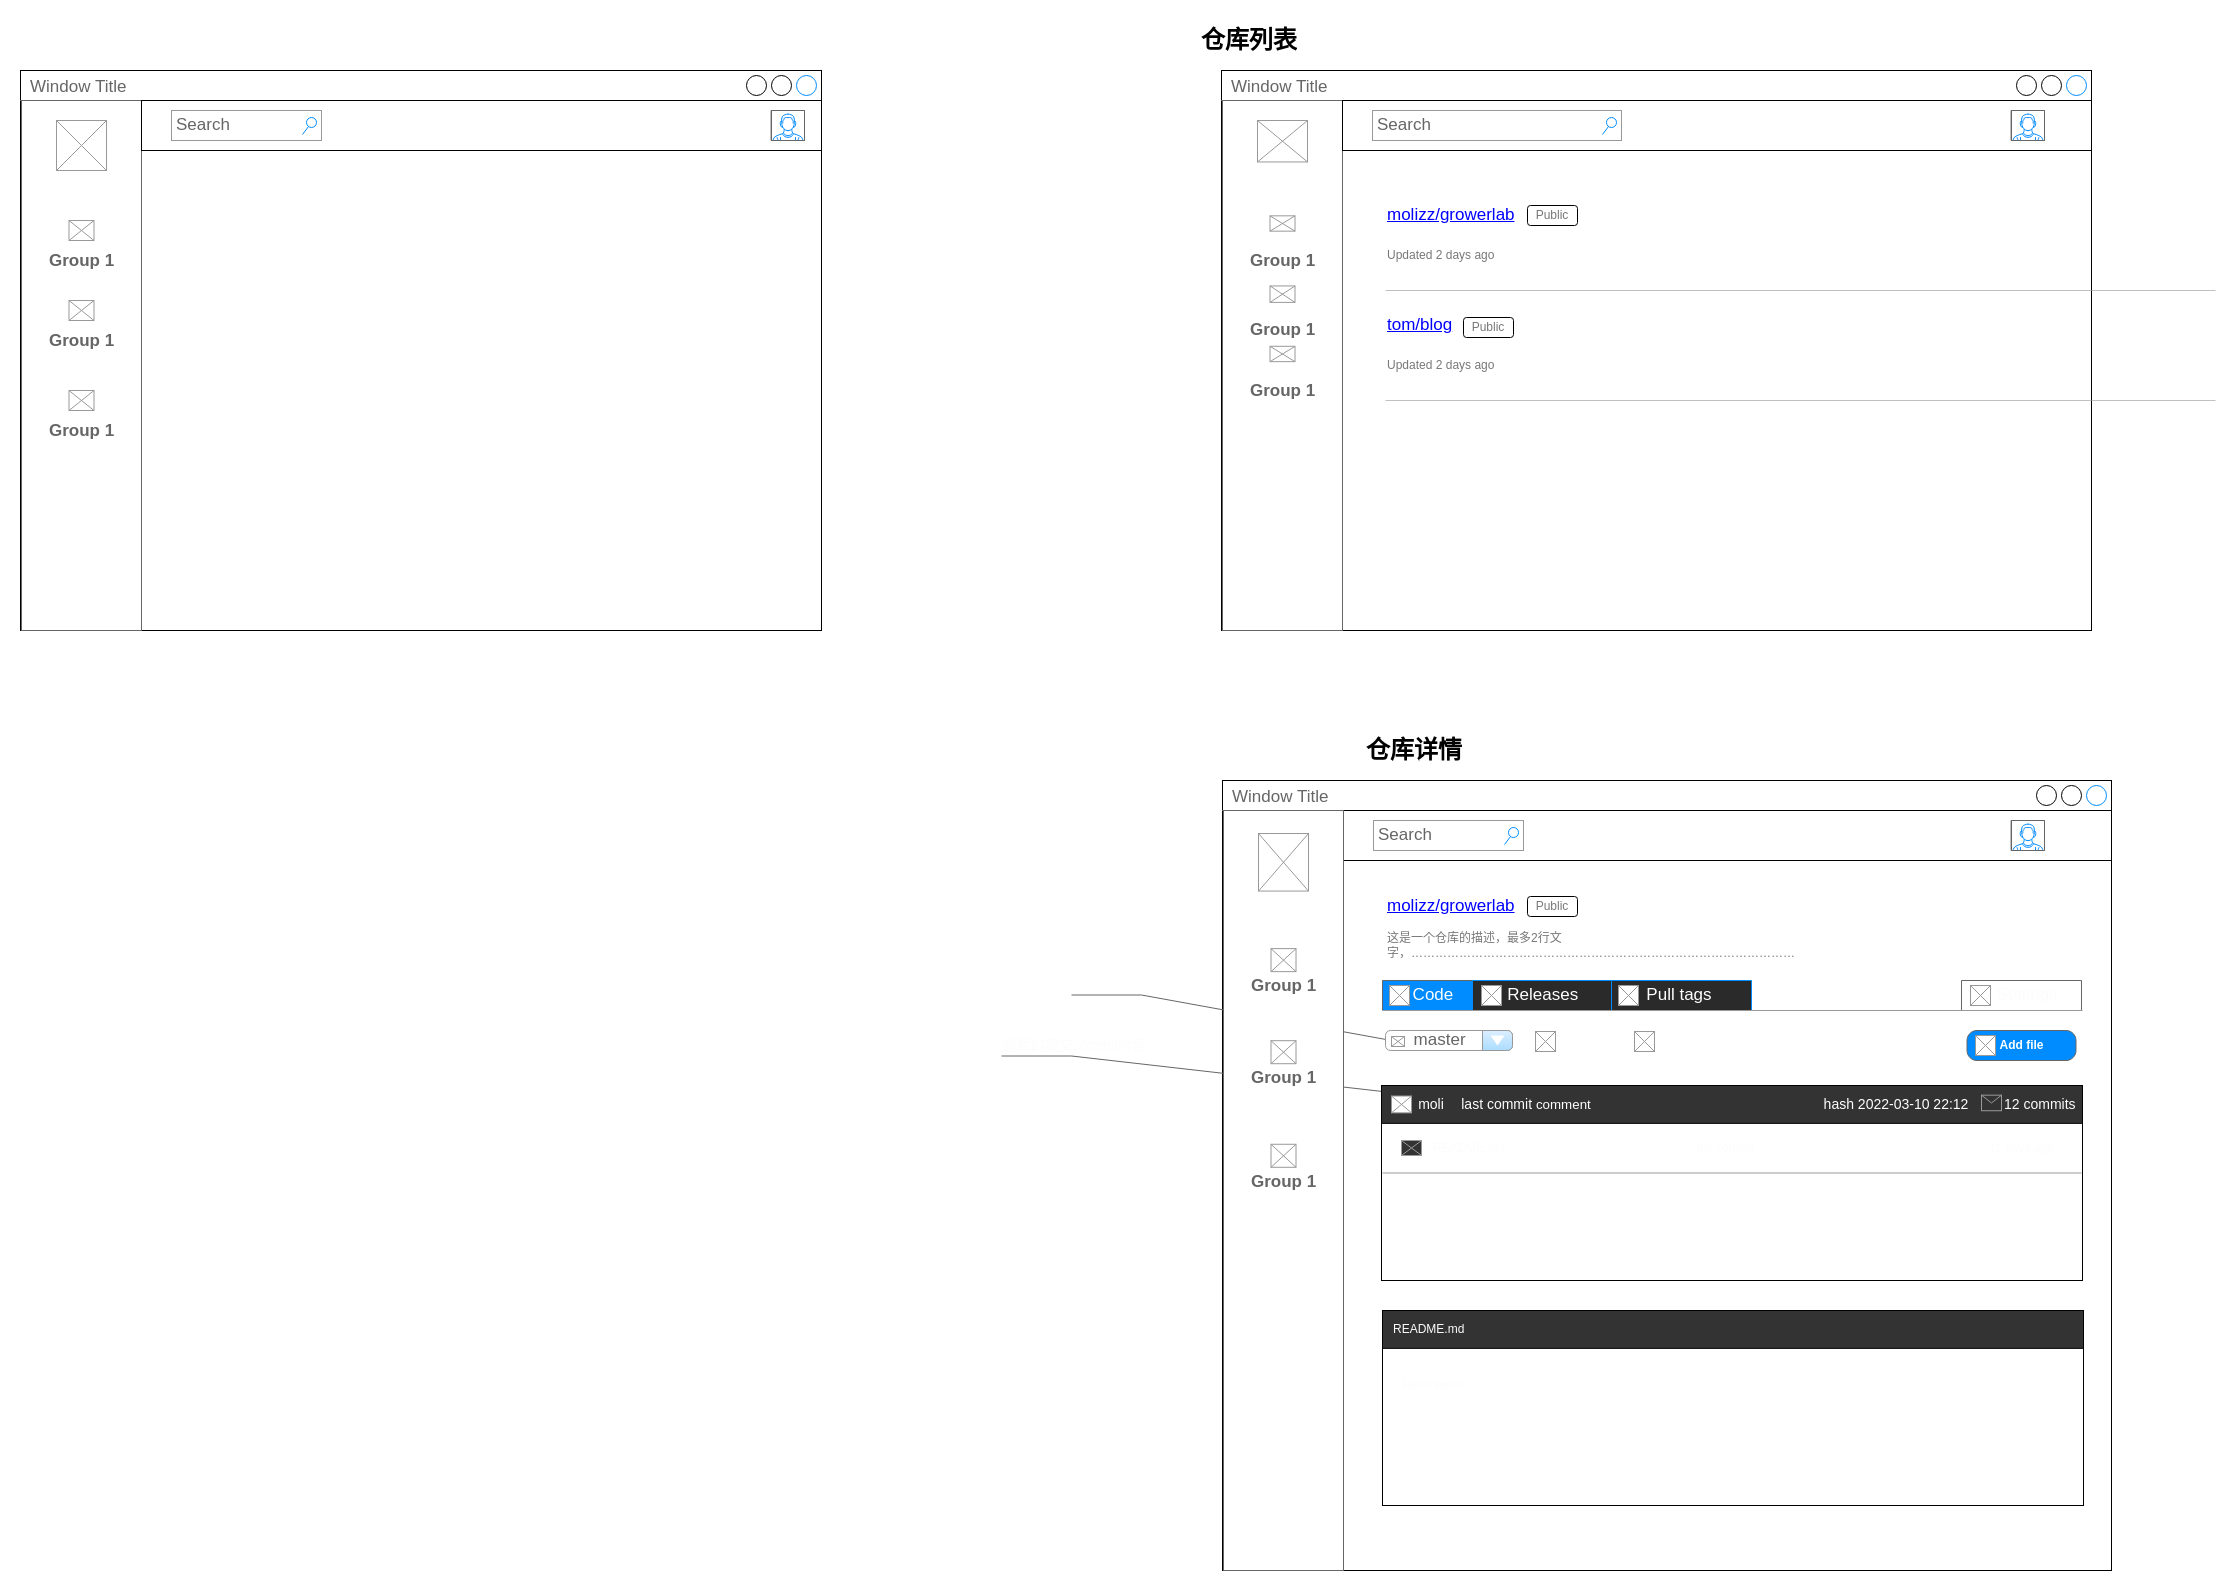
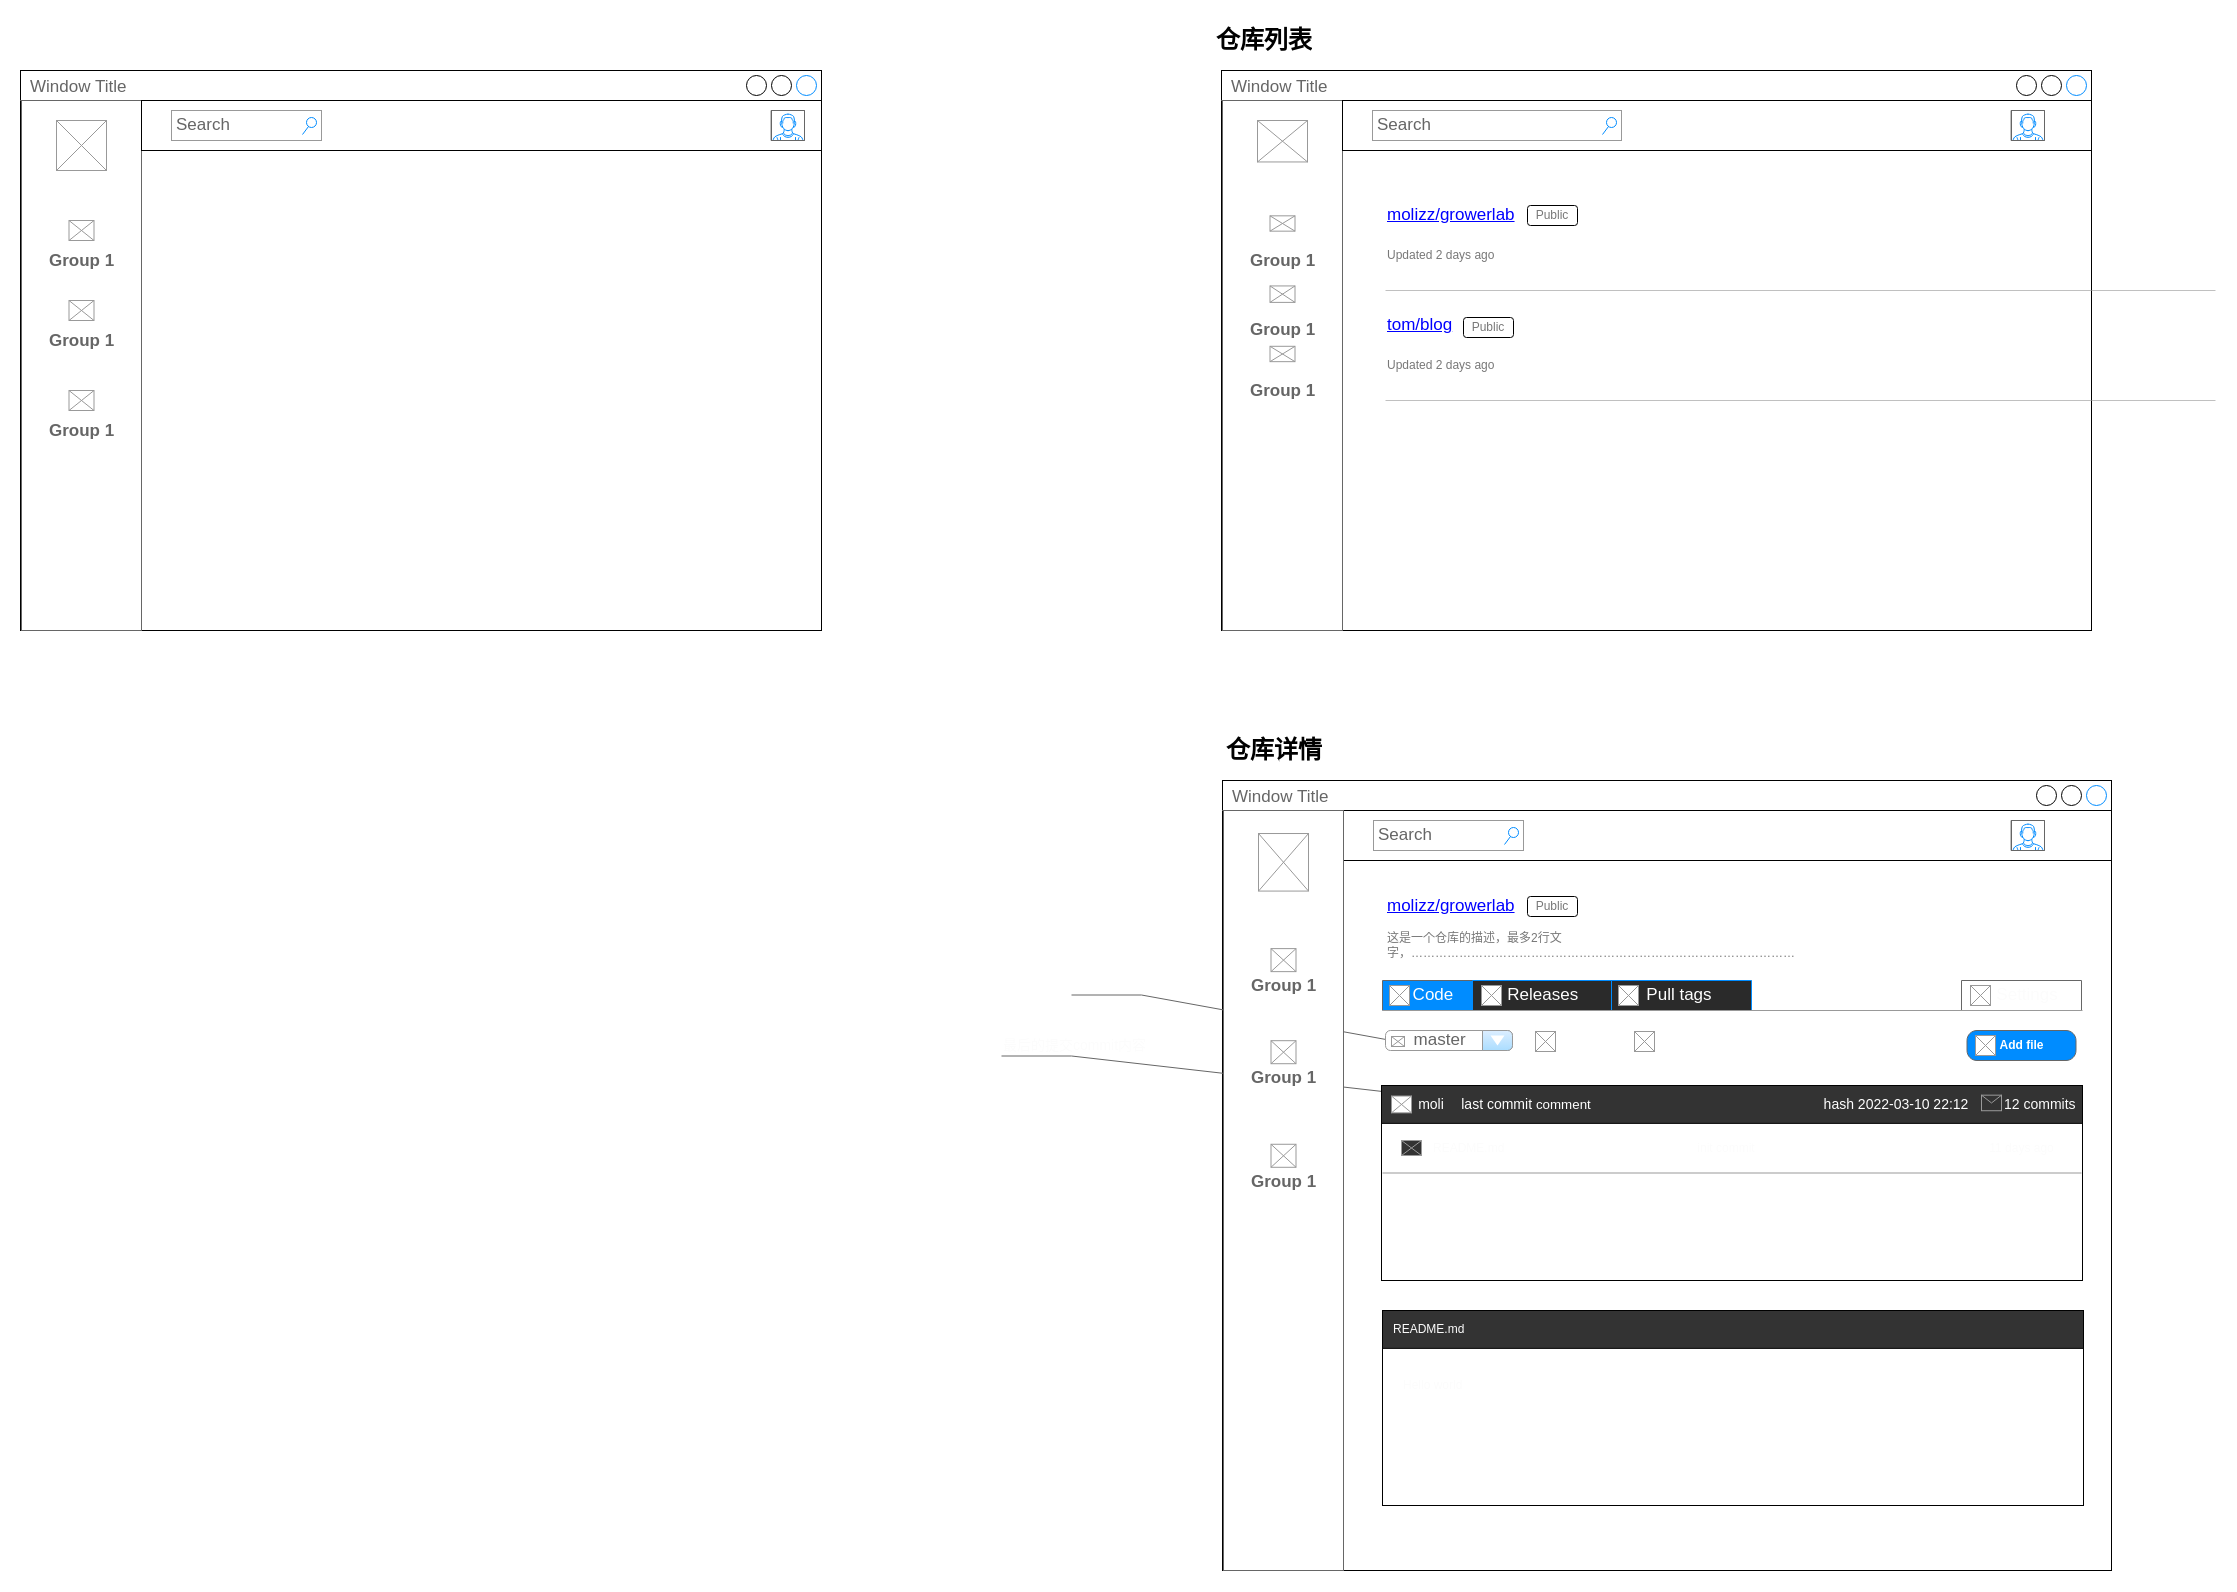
(1292, 41) -> (1307, 41)
(1457, 751) -> (1317, 751)
